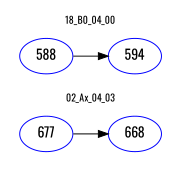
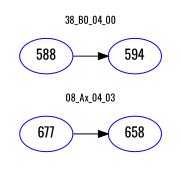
(91, 21) -> (91, 21)
(91, 99) -> (91, 99)
(135, 134) -> (135, 134)
